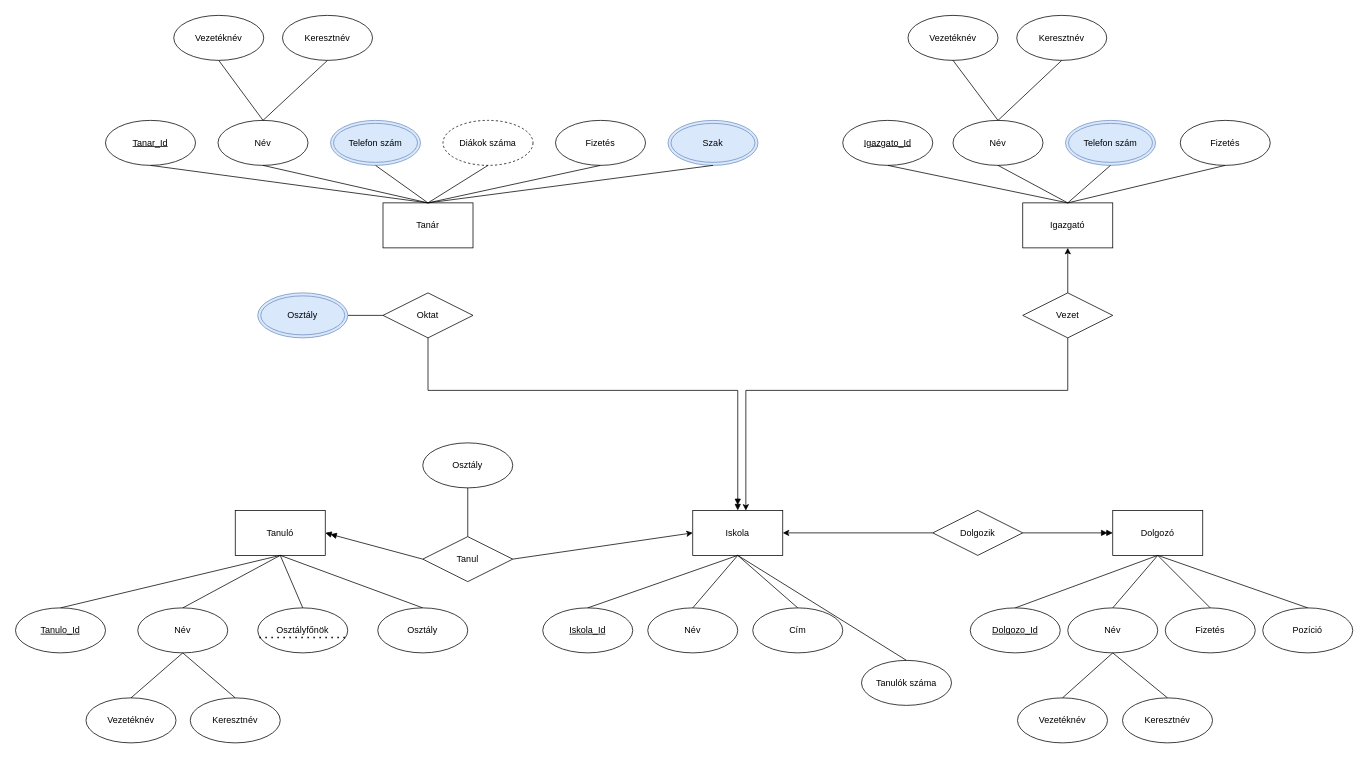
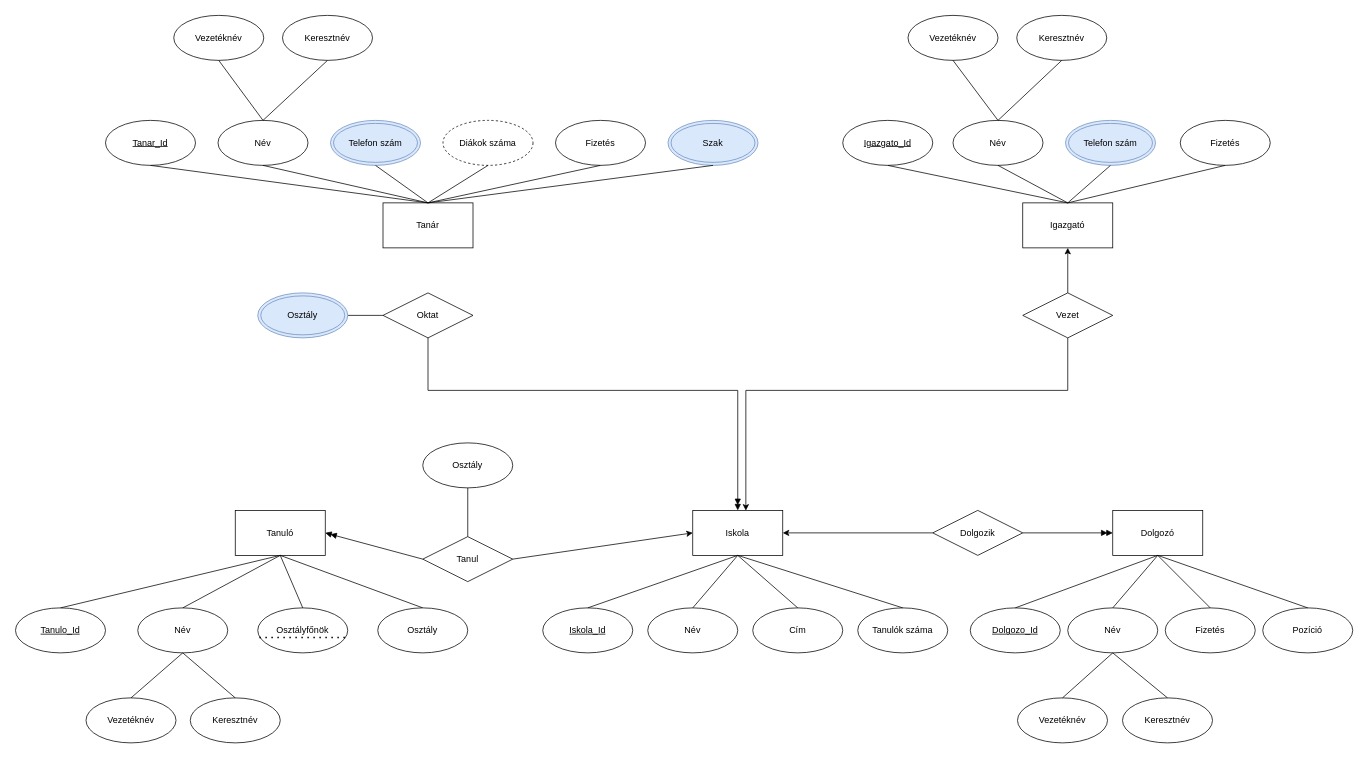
(906, 683) -> (903, 630)
